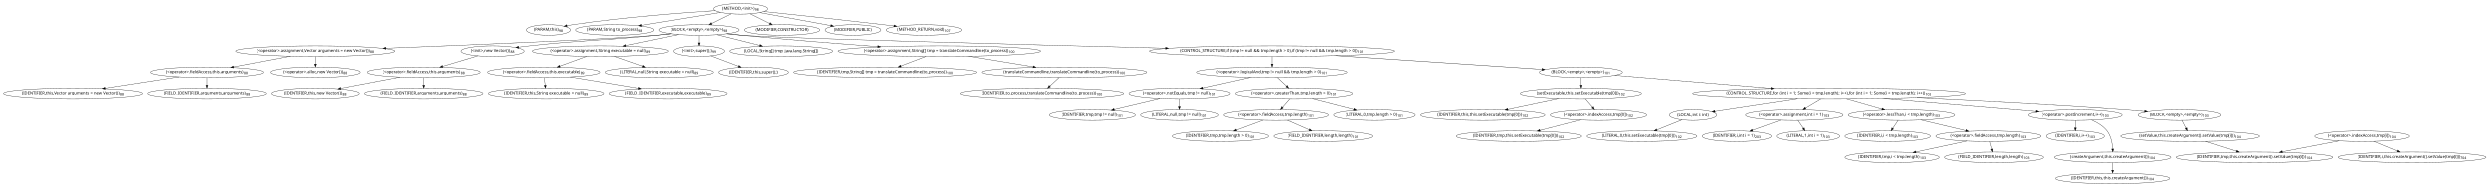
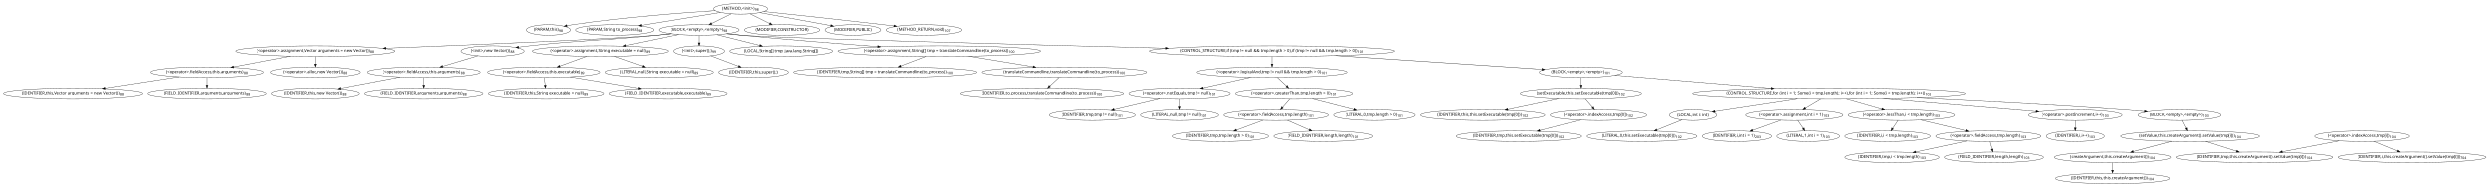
(2107, 131) -> (2153, 146)
